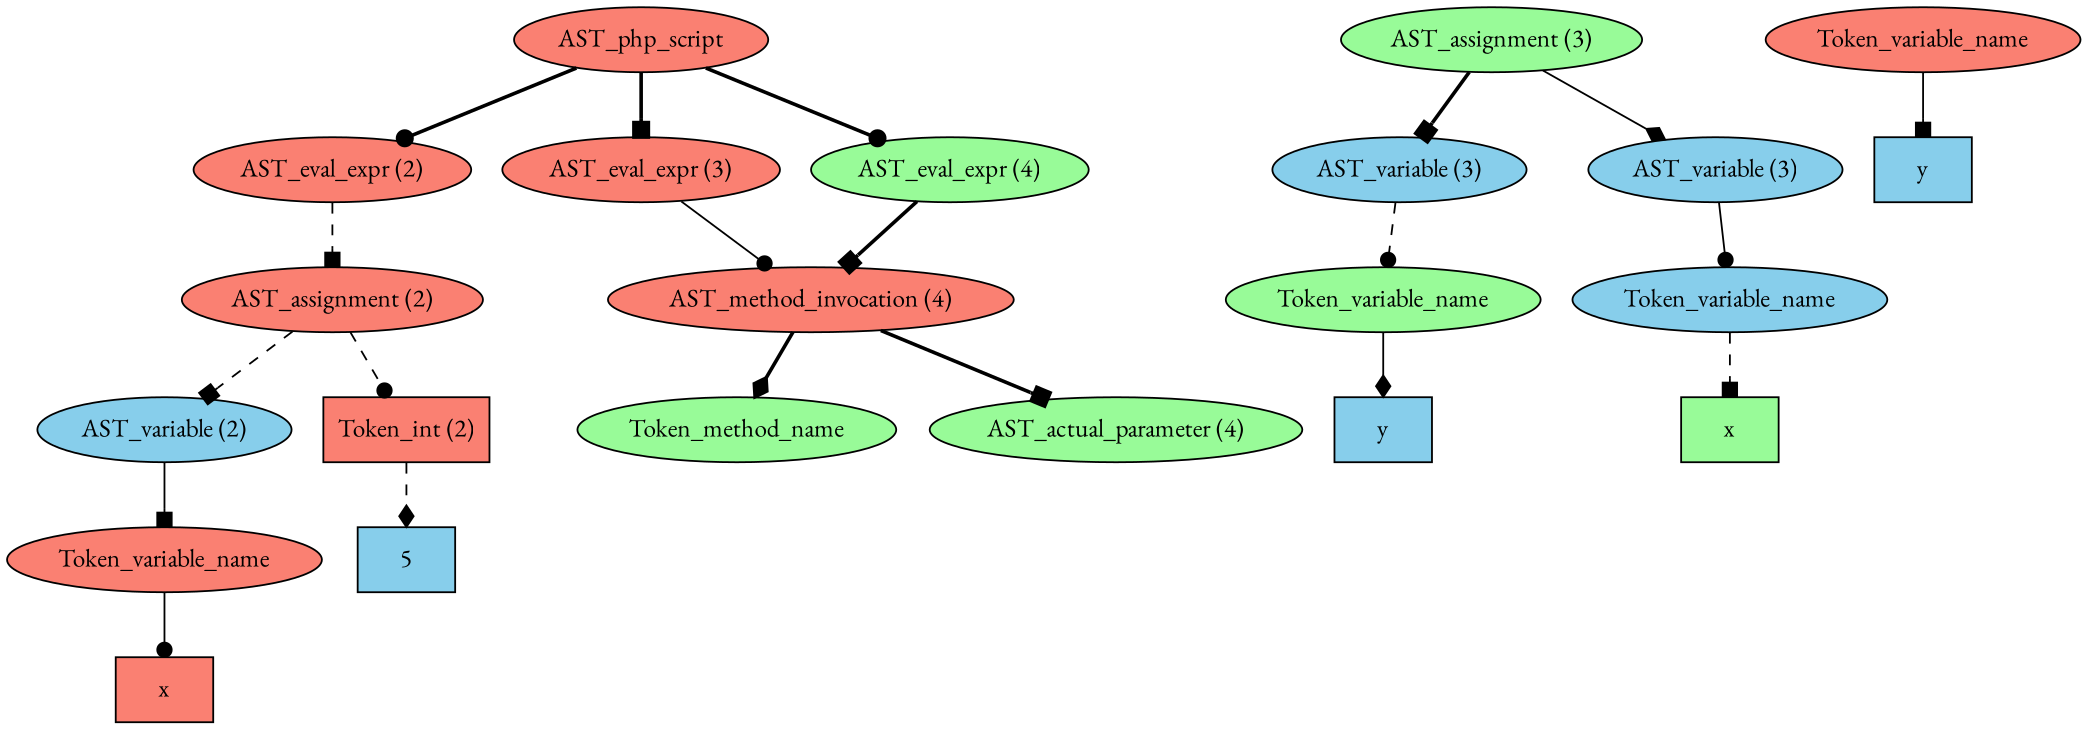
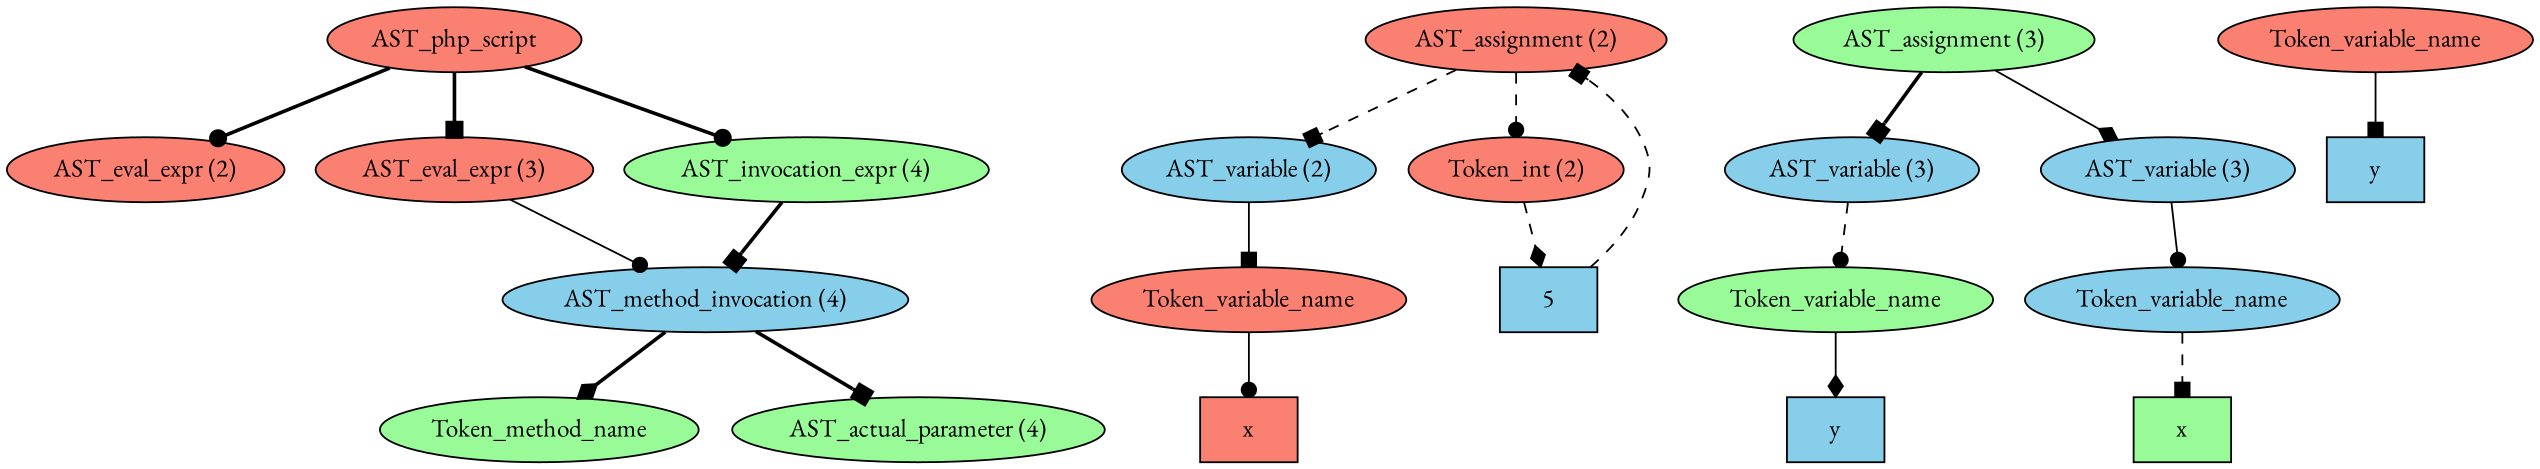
(950, 170) -> (807, 170)
(332, 226) -> (1649, 172)
(811, 300) -> (705, 300)
(406, 430) -> (1516, 170)
